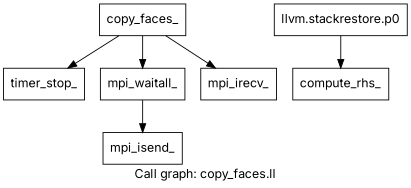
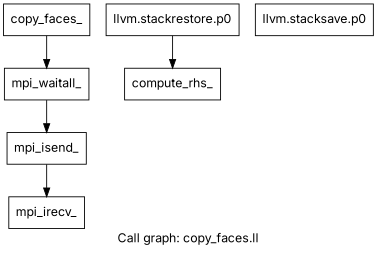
none -> (314, 20)
(187, 50) -> (47, 176)
(44, 84) -> none
